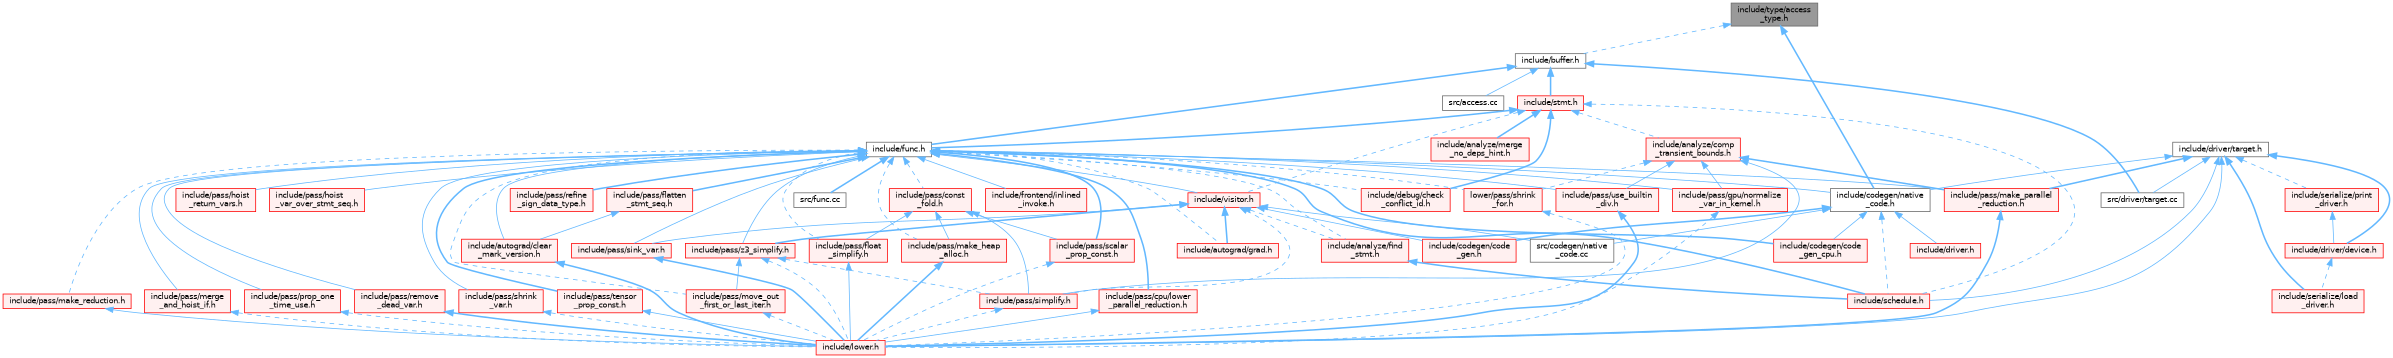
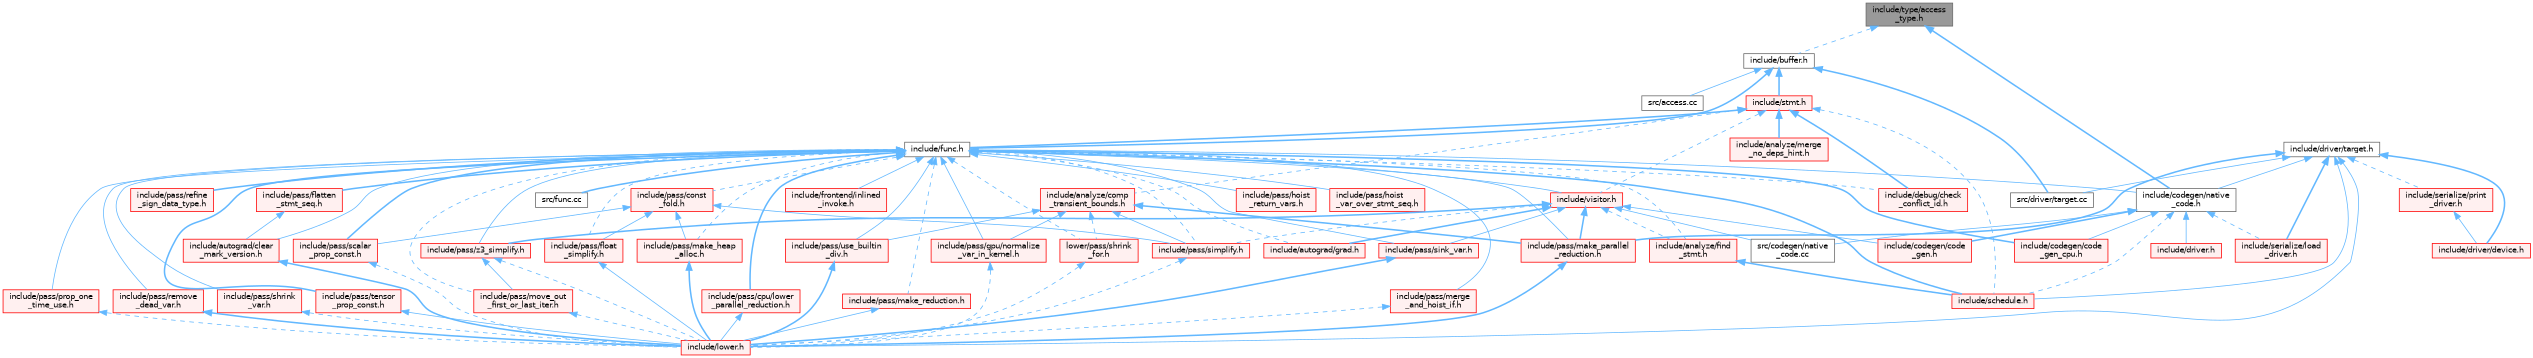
none -> (1582, 227)
(888, 277) -> (1123, 180)
(2326, 278) -> (2237, 227)
